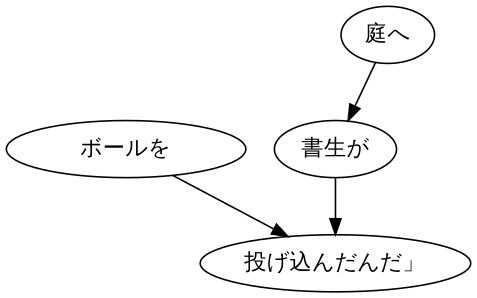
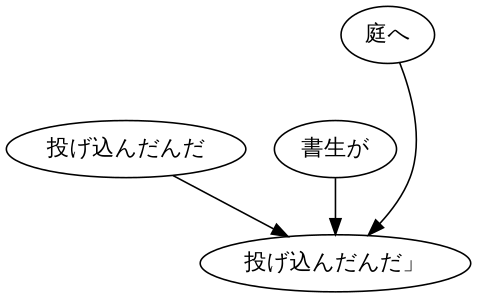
(365, 84) -> (416, 147)
(126, 149) -> (126, 149)
